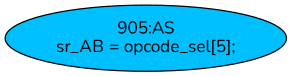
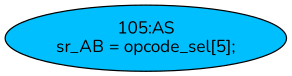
(146, 38) -> (146, 38)
